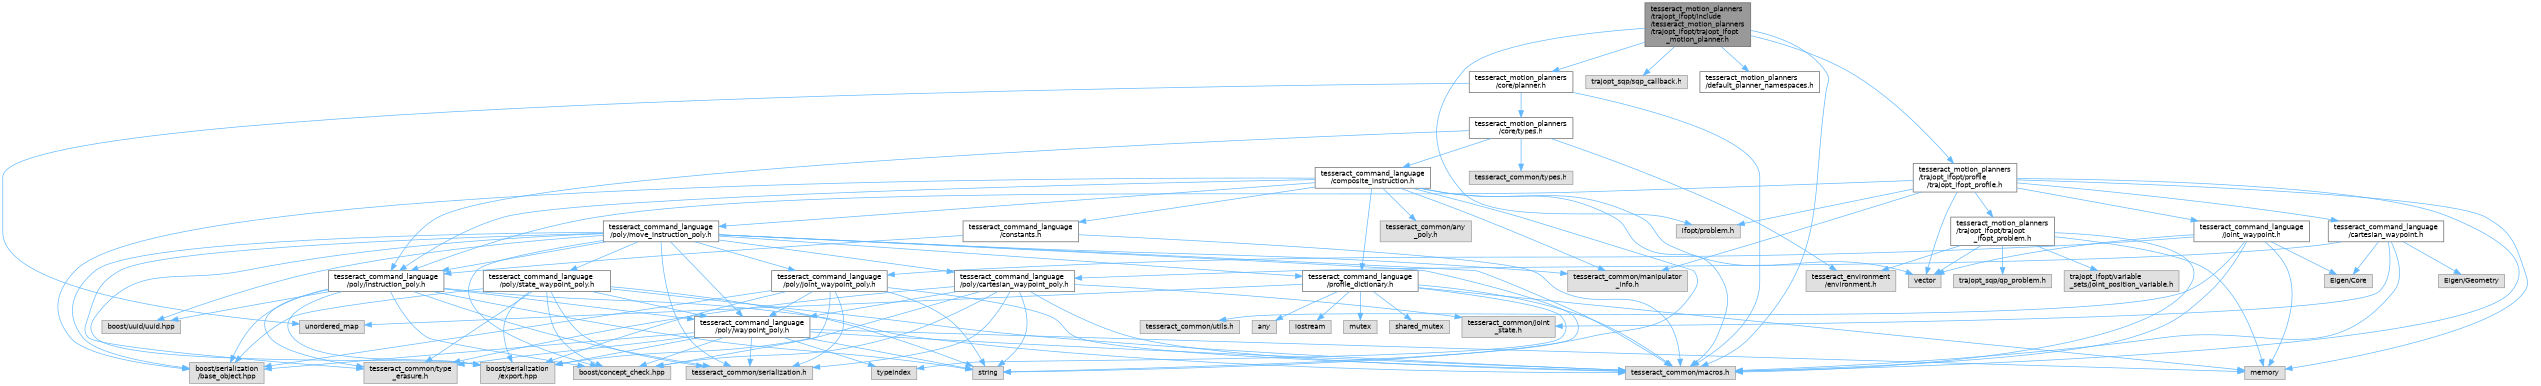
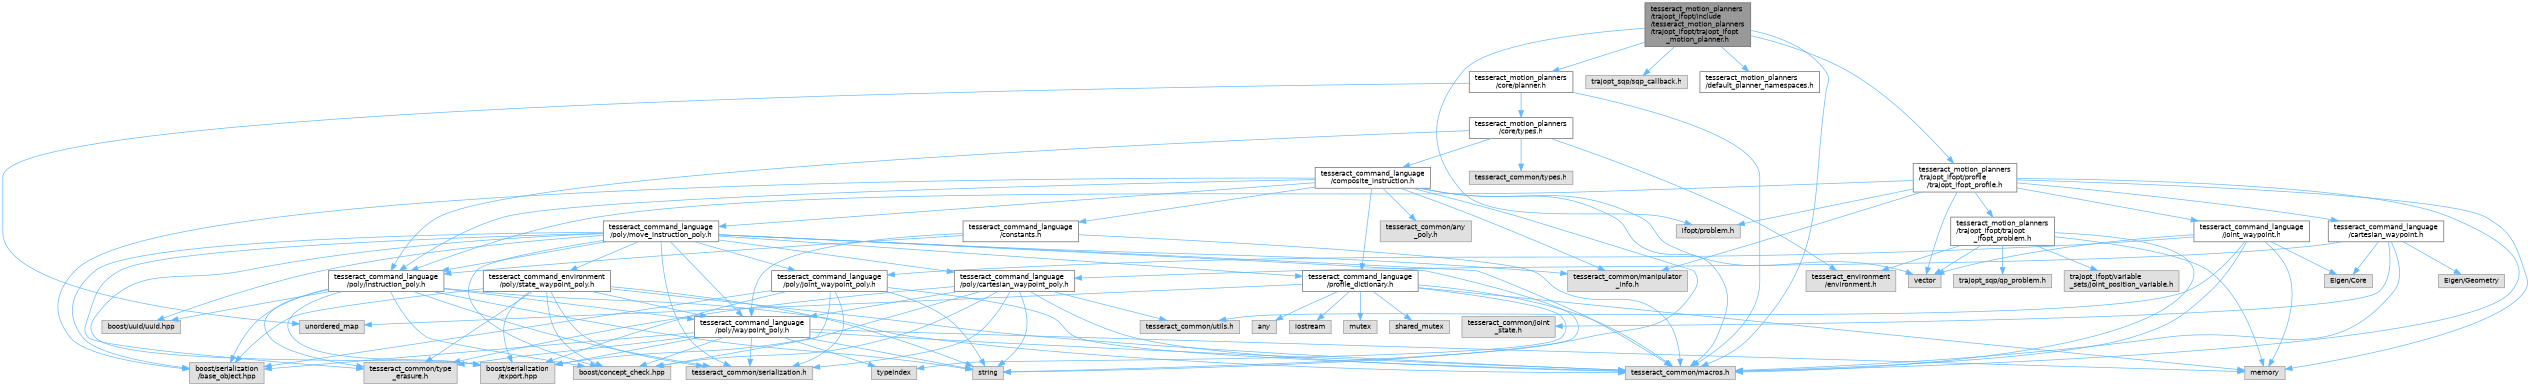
(547, 281) -> (547, 281)
(803, 297) -> (793, 256)
(1265, 297) -> (1106, 305)
